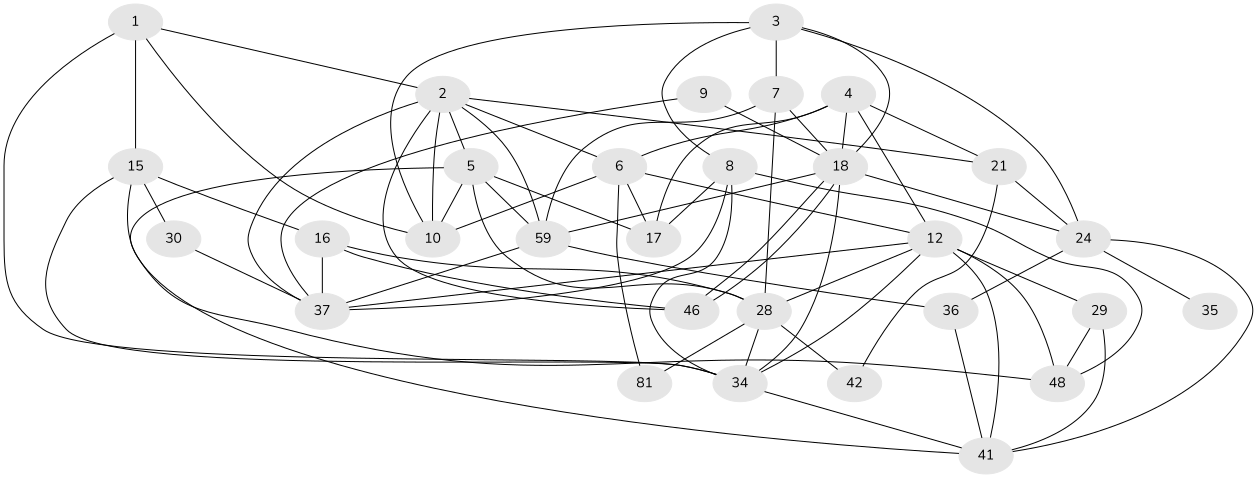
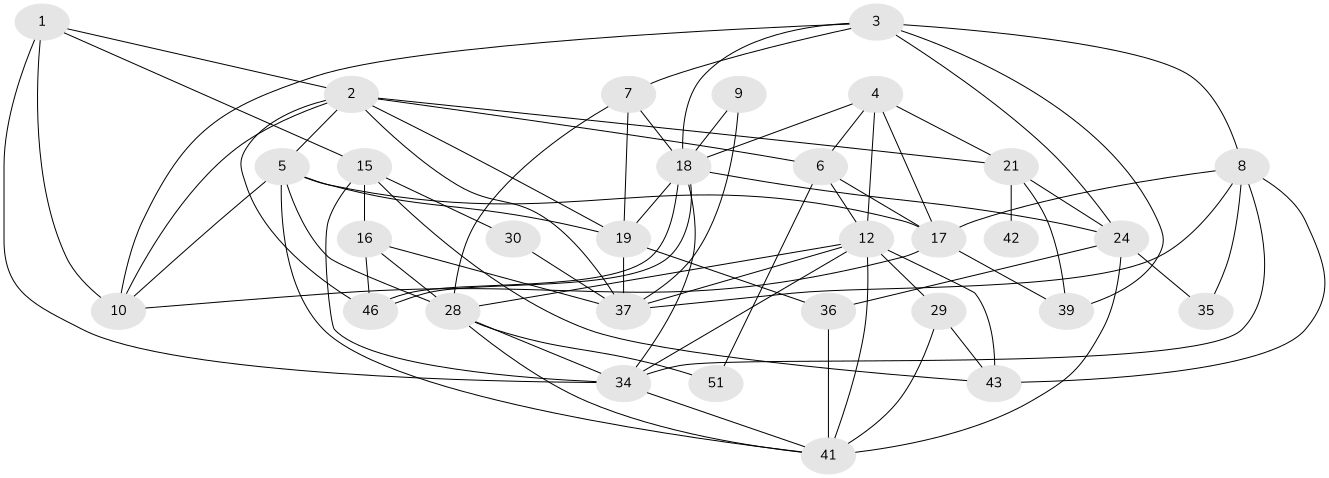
(526, 203) -> (631, 292)
(543, 239) -> (624, 239)
none -> (1233, 241)
none -> (1066, 311)
(814, 351) -> (625, 416)
(645, 384) -> (716, 384)
(1057, 384) -> (994, 384)
